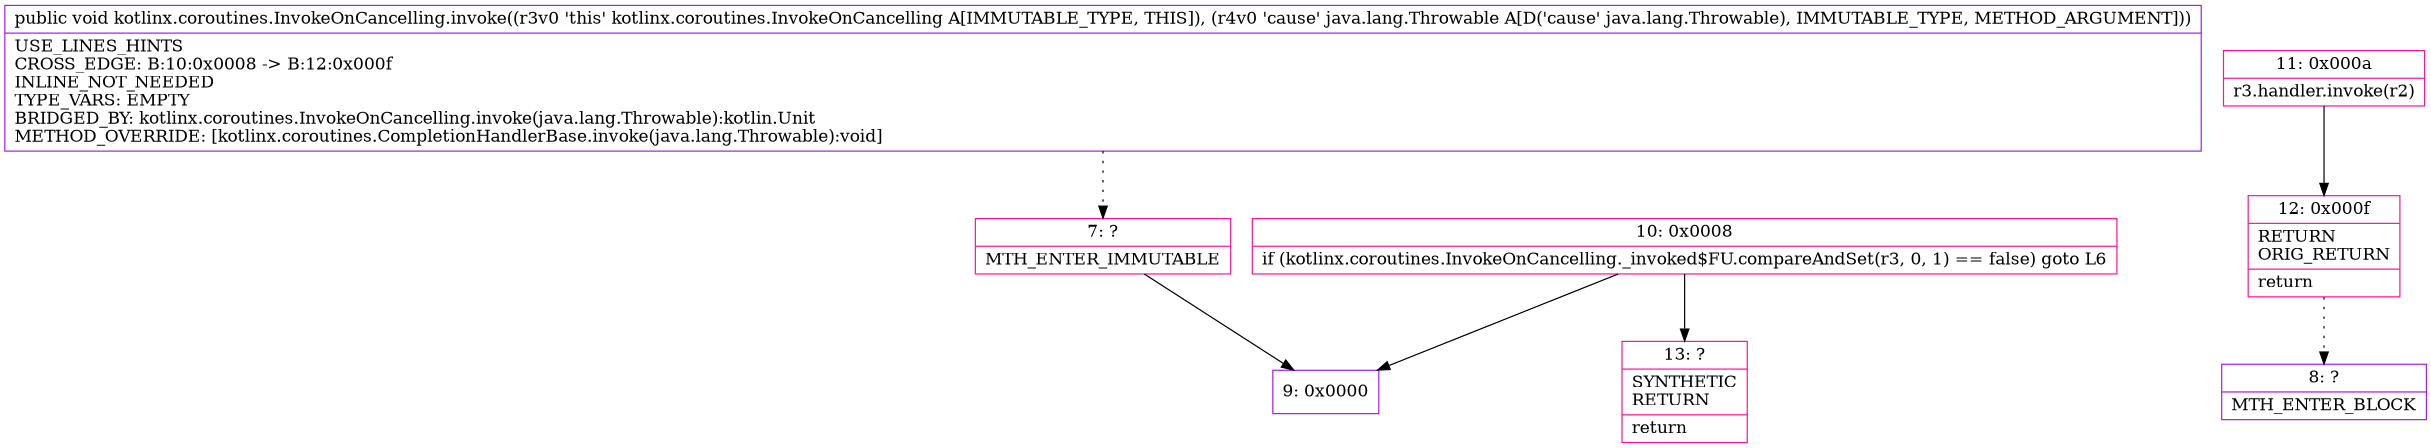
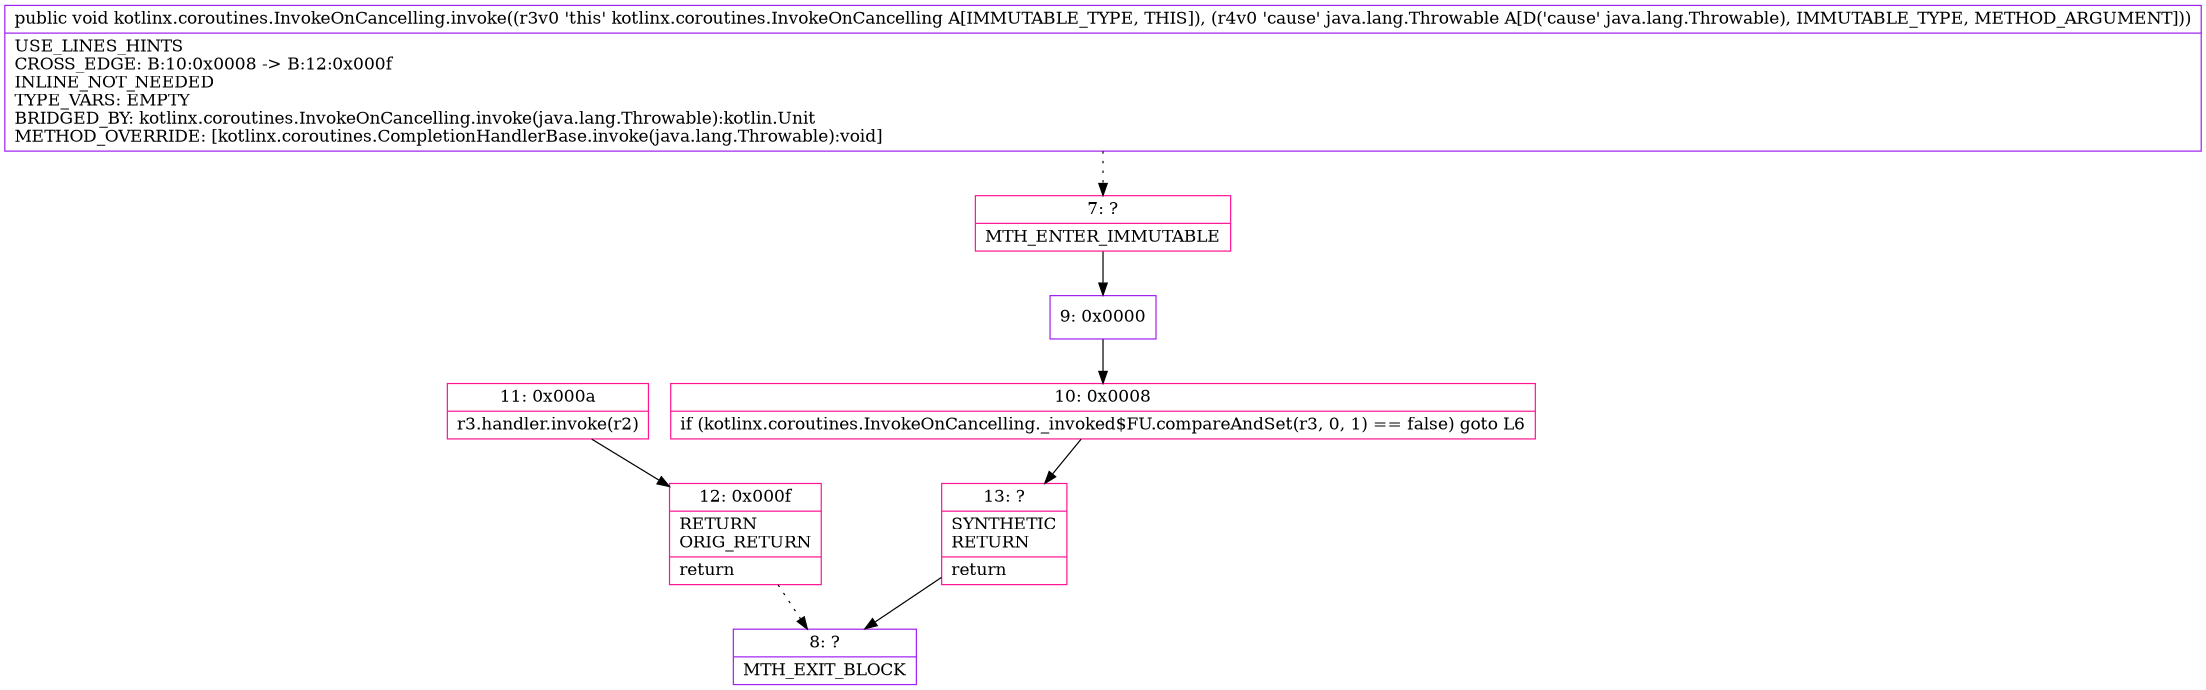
(1504, 320) -> (1103, 355)
(2324, 405) -> (825, 670)
none -> (908, 600)
